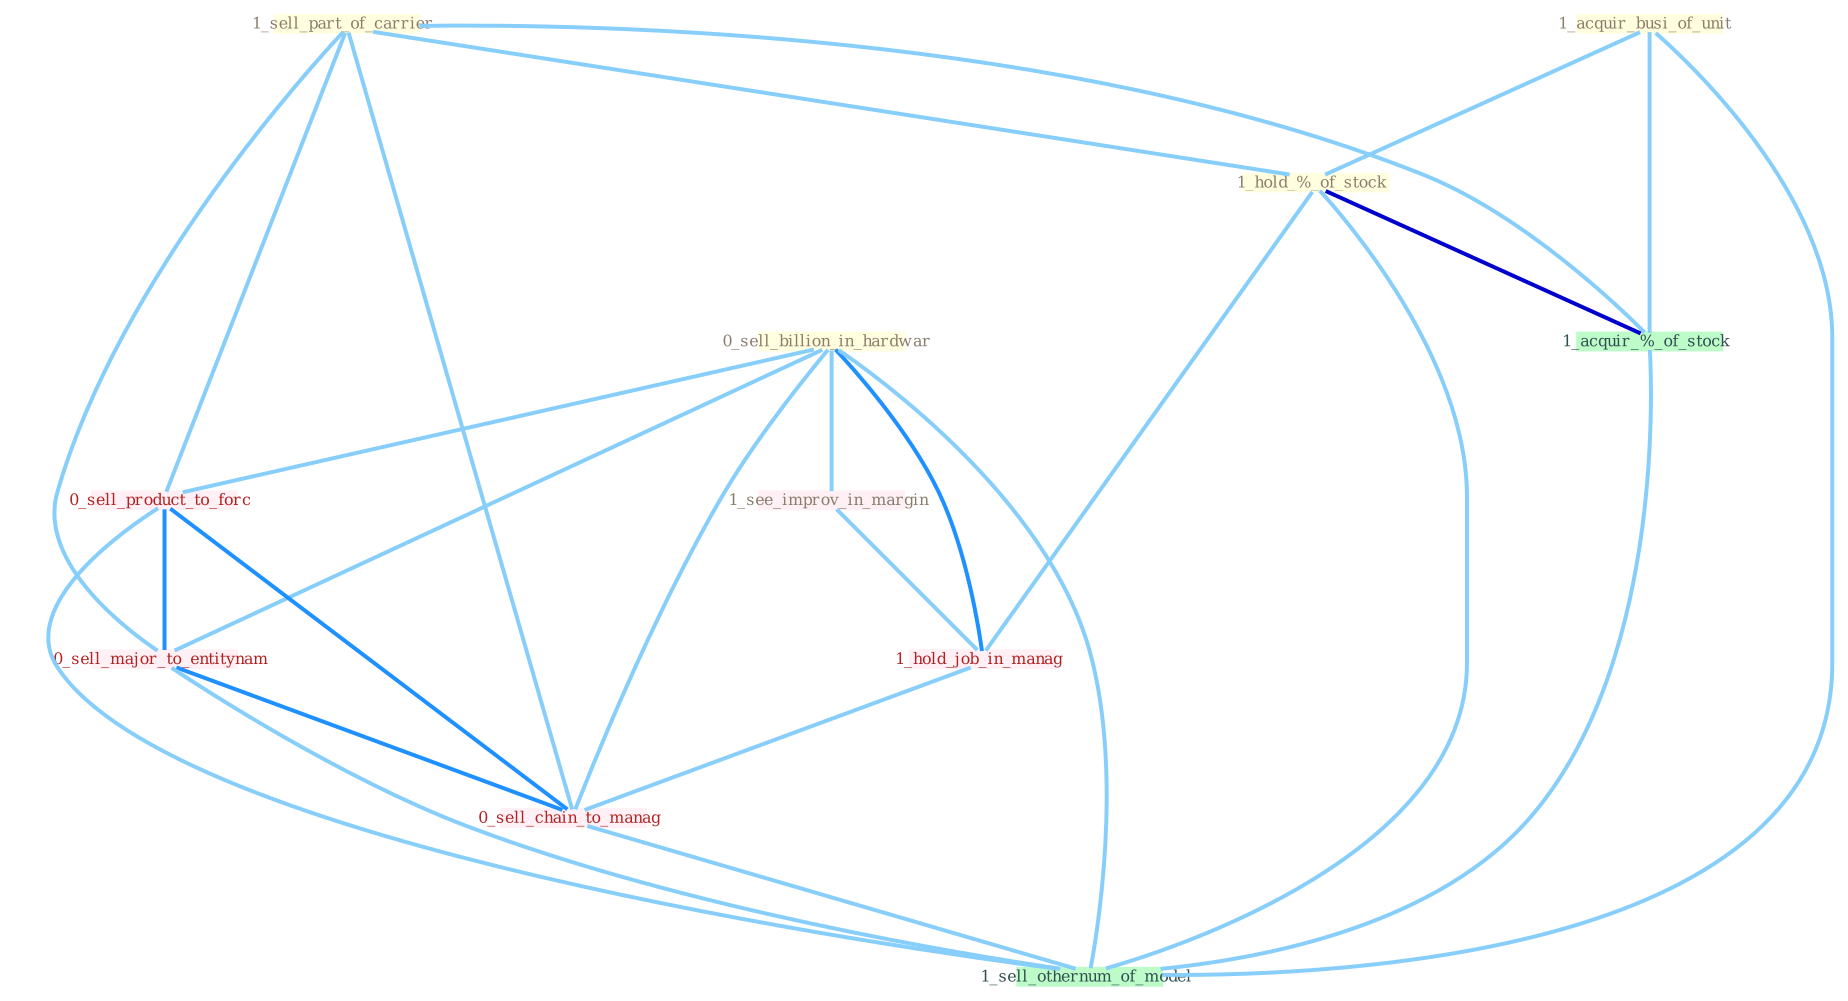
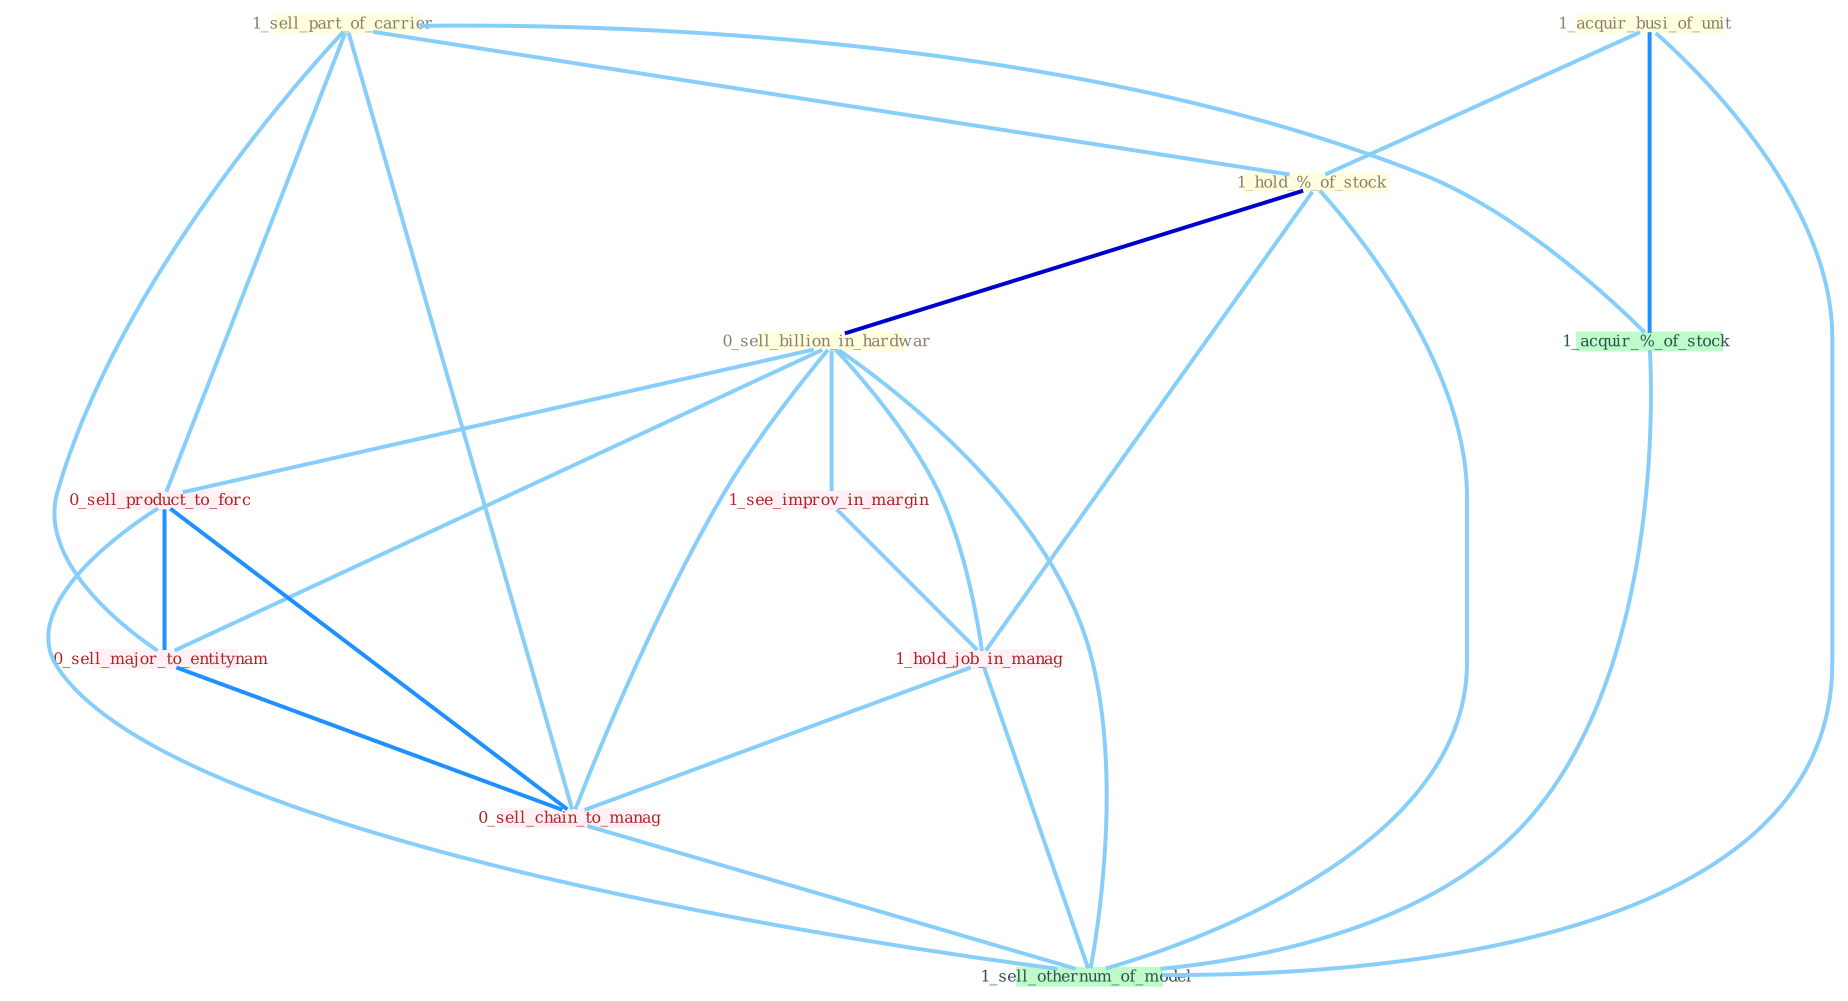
(1650, 183) -> (1650, 183)
(1483, 262) -> (1074, 262)
(936, 487) -> (936, 487)
(832, 500) -> (832, 500)
(530, 848) -> (1036, 818)
